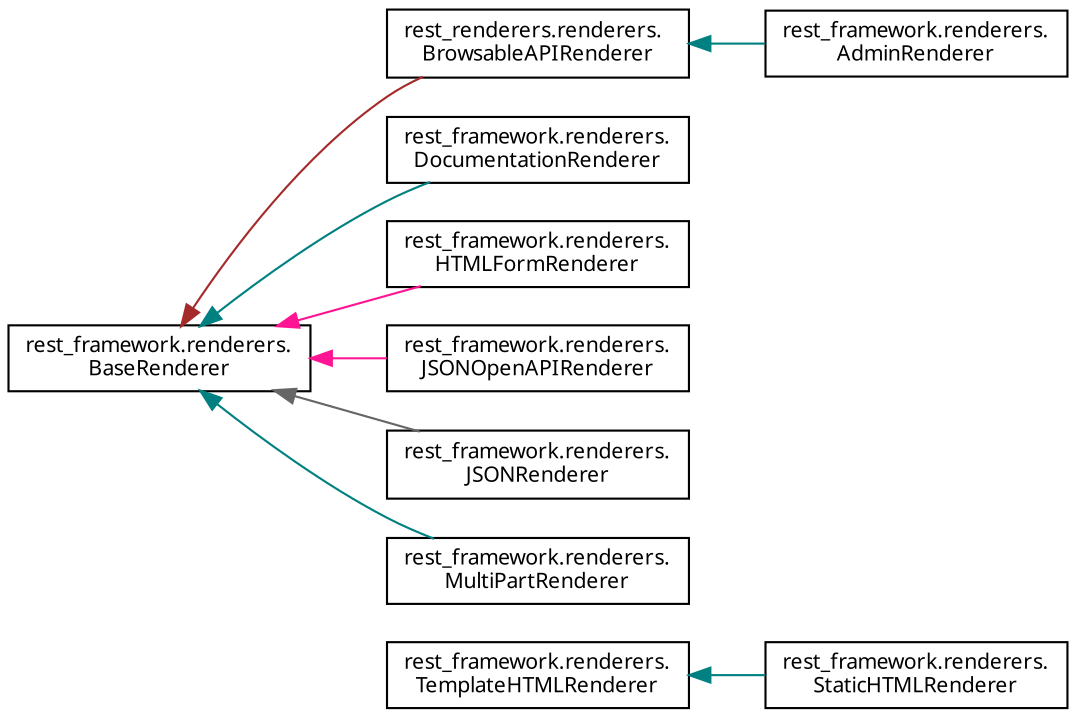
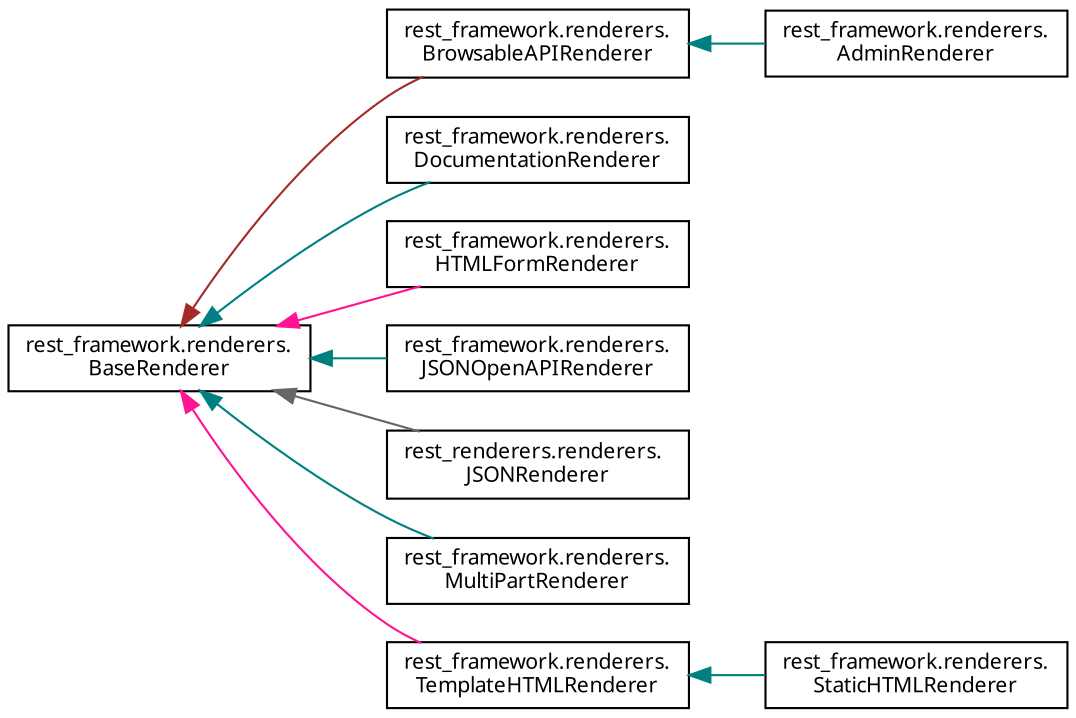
(538, 44) -> (538, 44)
(359, 358) -> (359, 358)
(538, 465) -> (538, 465)
none -> (293, 541)
